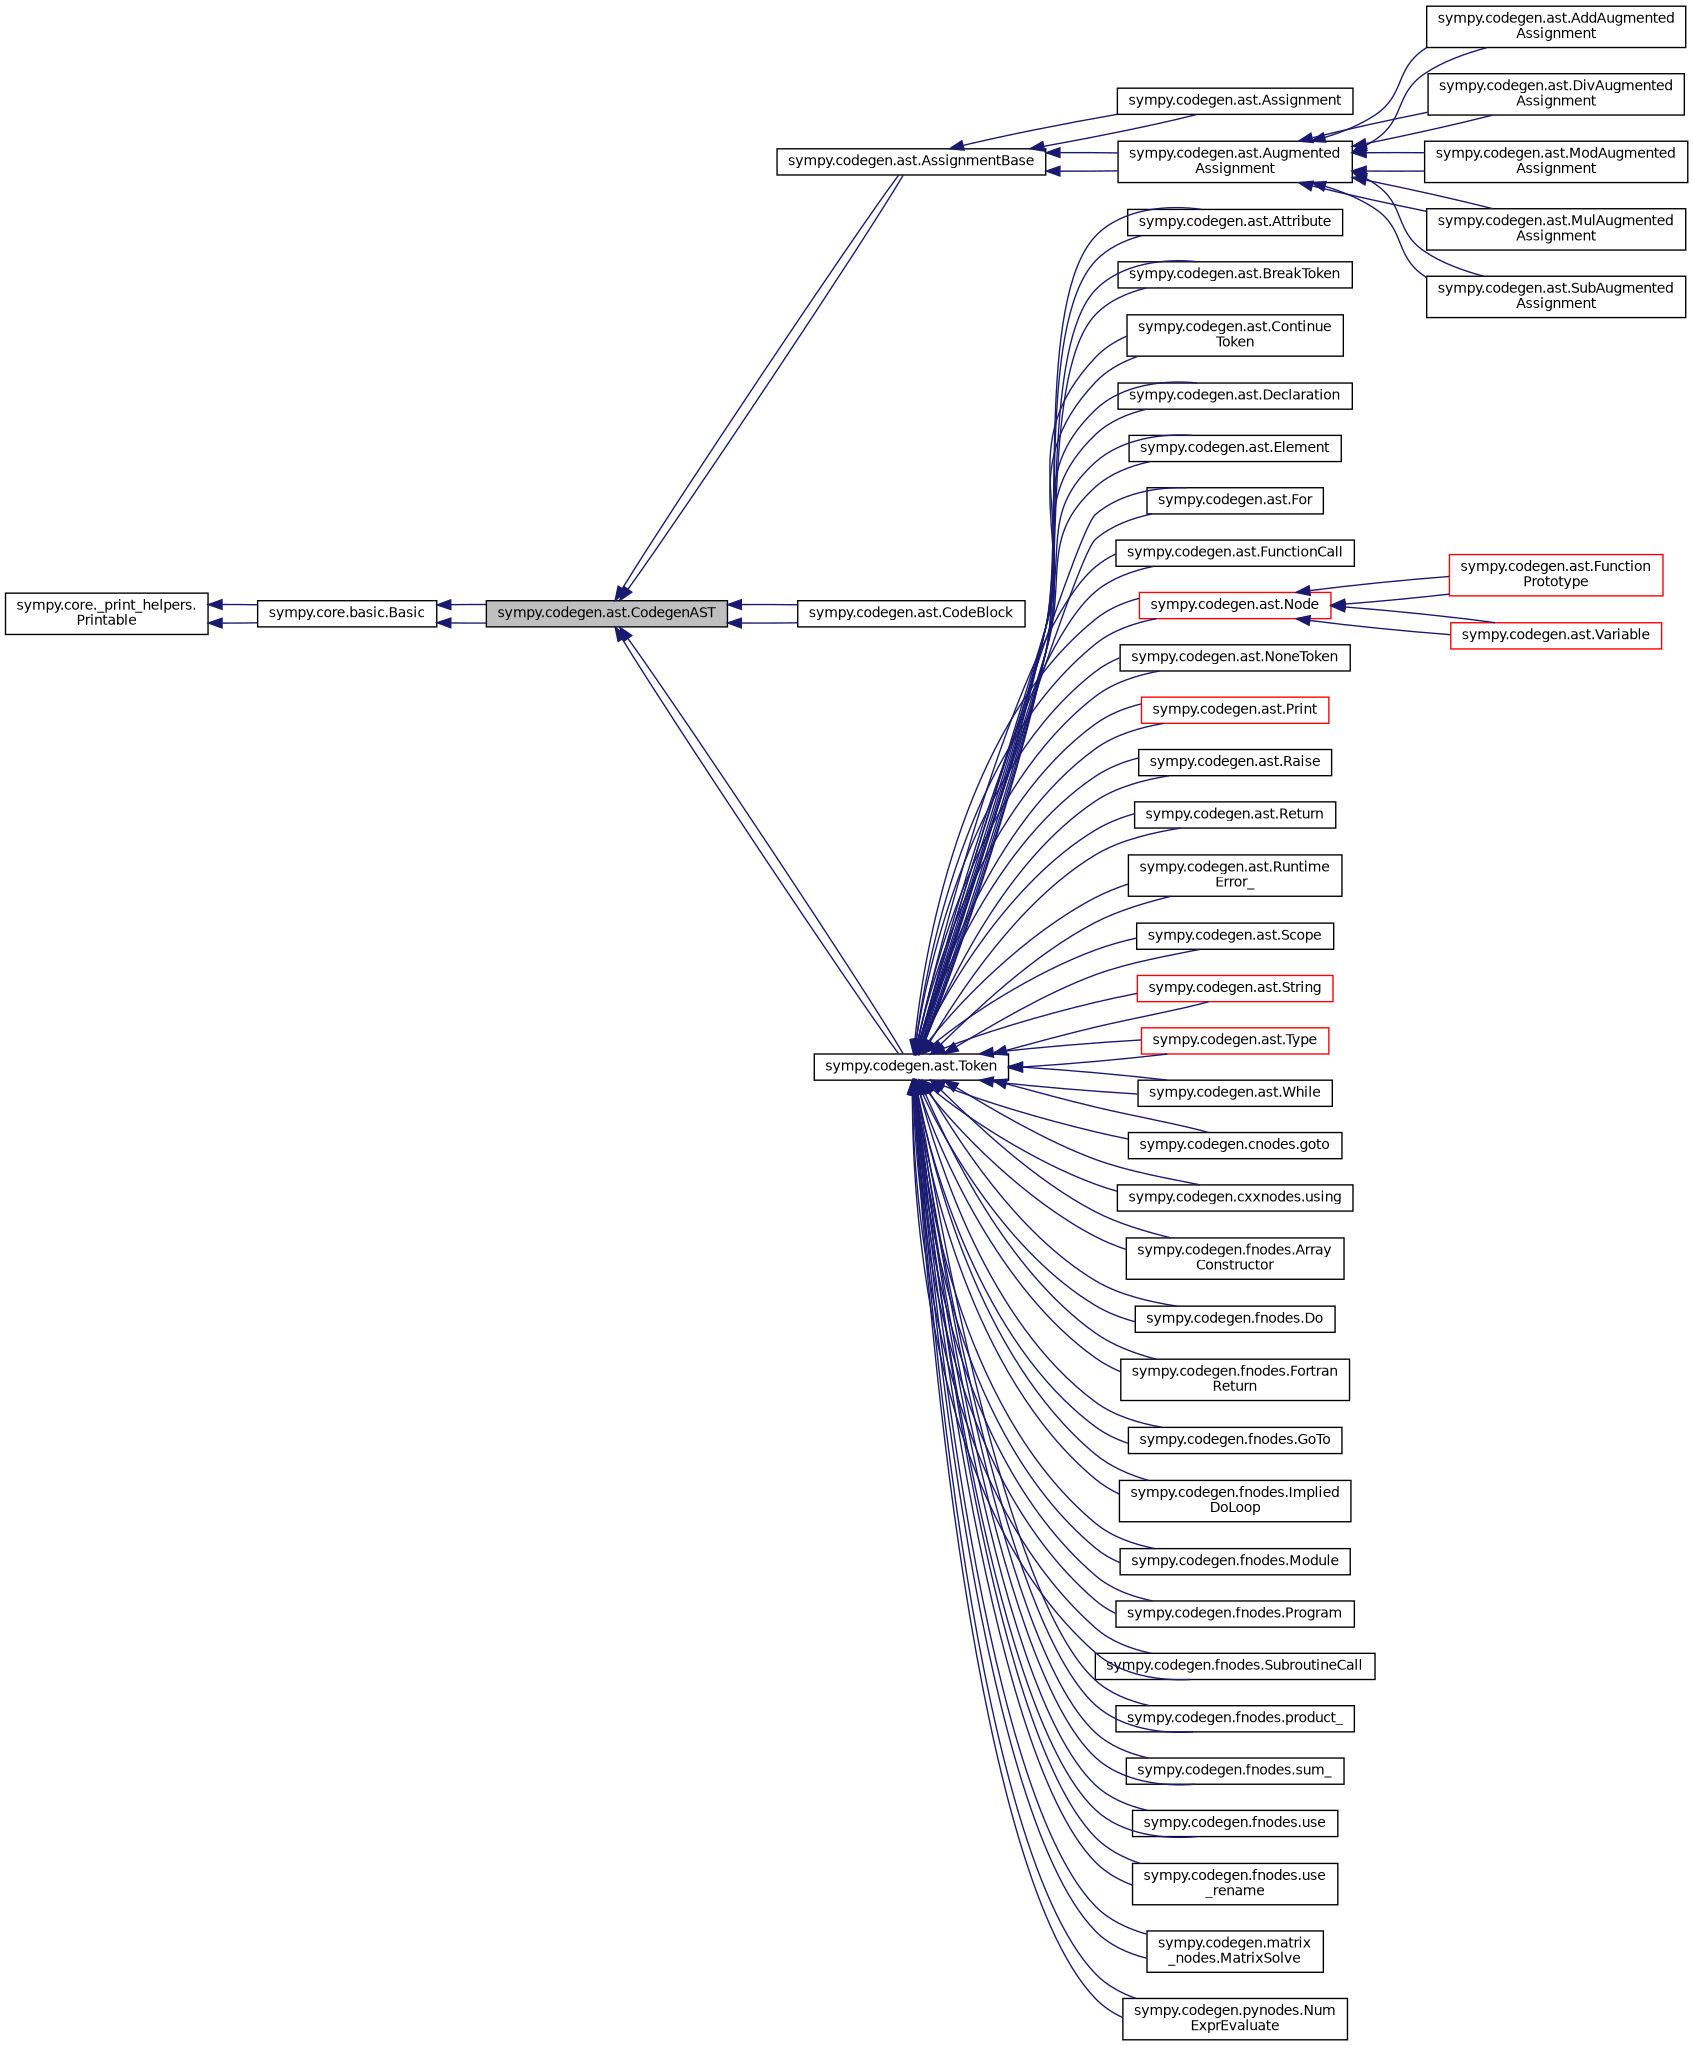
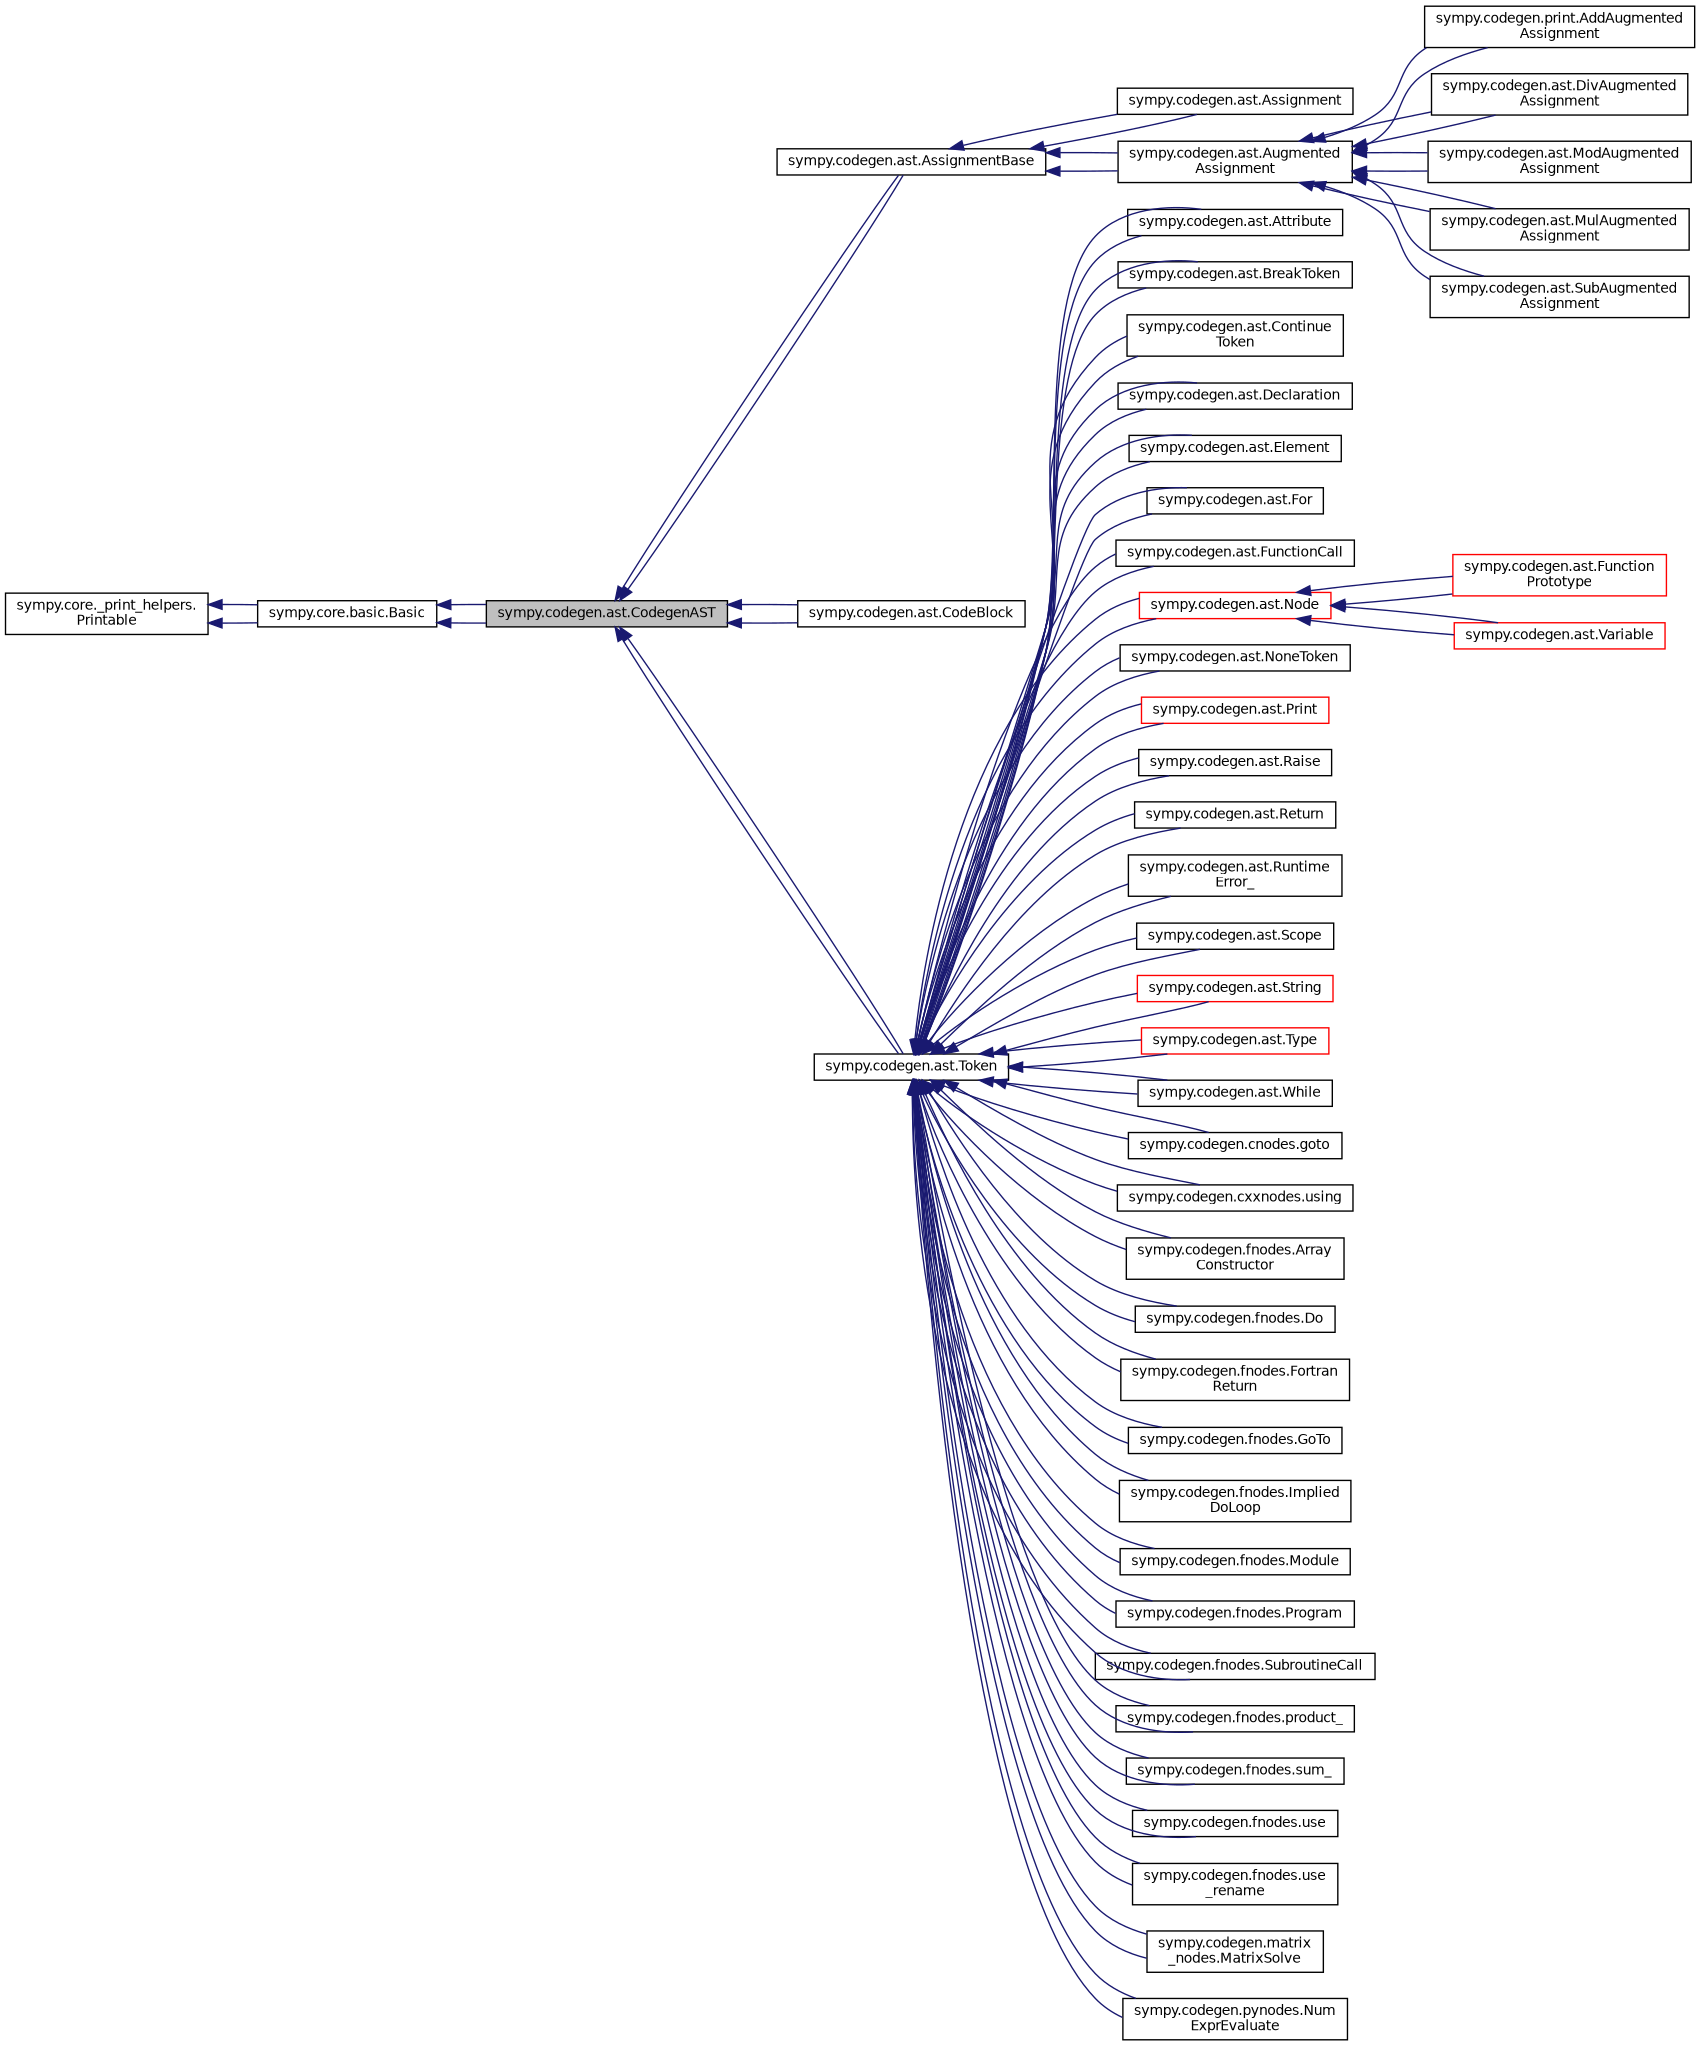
(1556, 27) -> (1560, 27)
